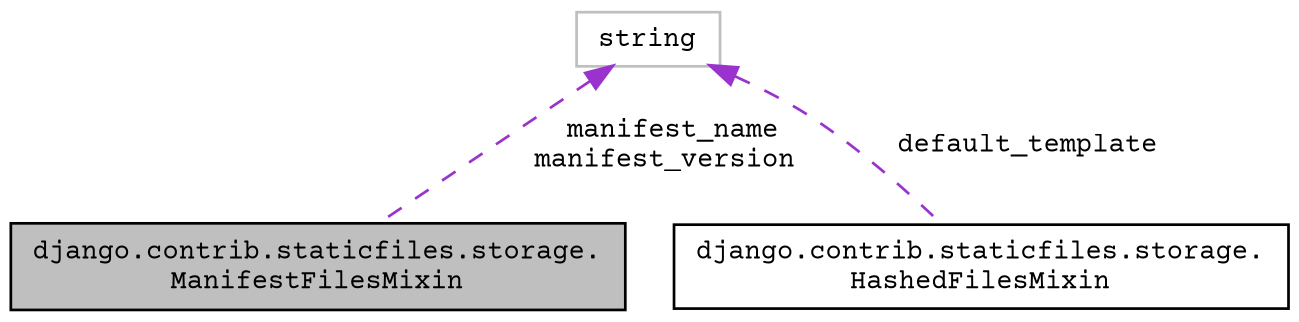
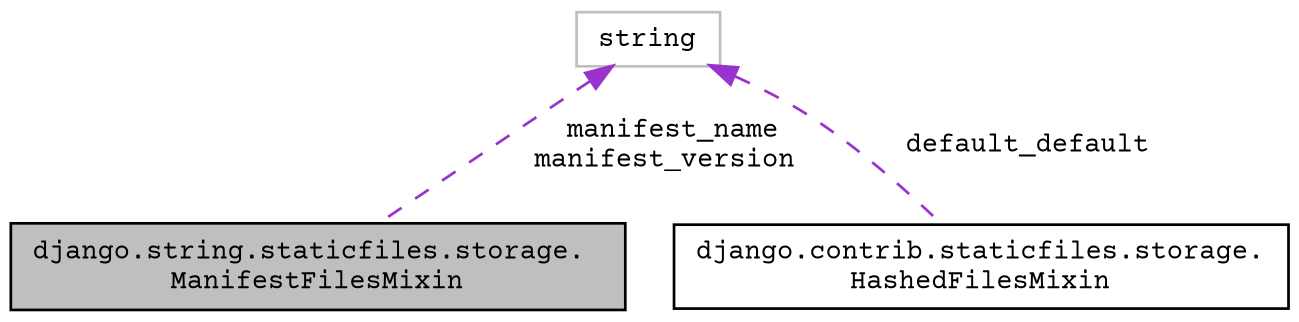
(1021, 145) -> (1021, 145)
(318, 267) -> (318, 267)
